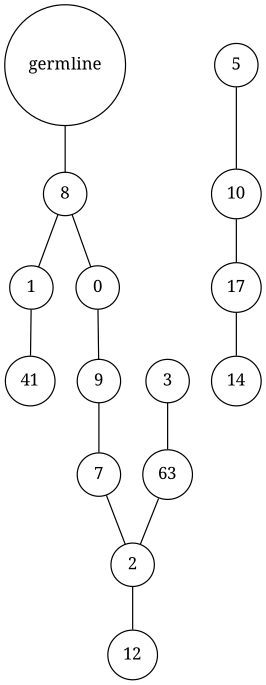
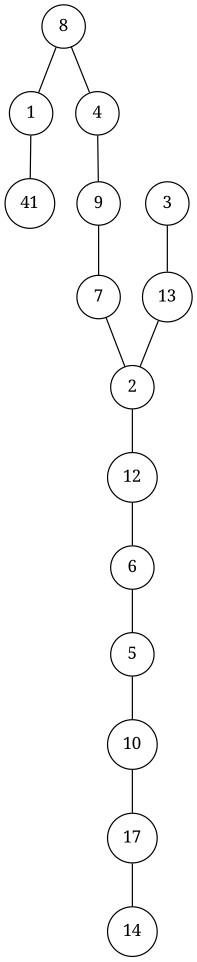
(65, 65) -> none
(98, 288) -> (97, 113)
(168, 475) -> (167, 297)
none -> (132, 568)
